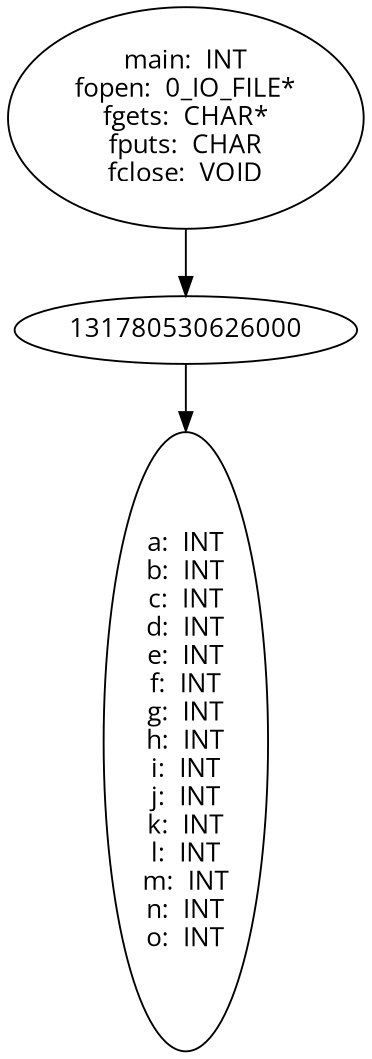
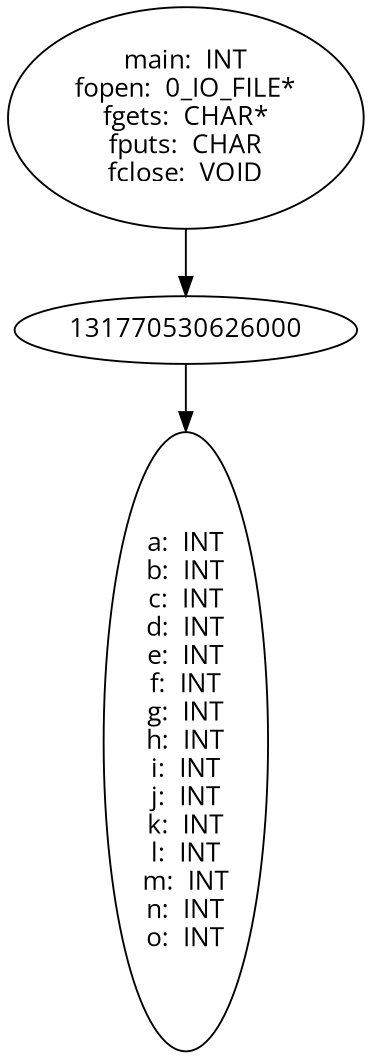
(186, 330) -> (186, 330)
